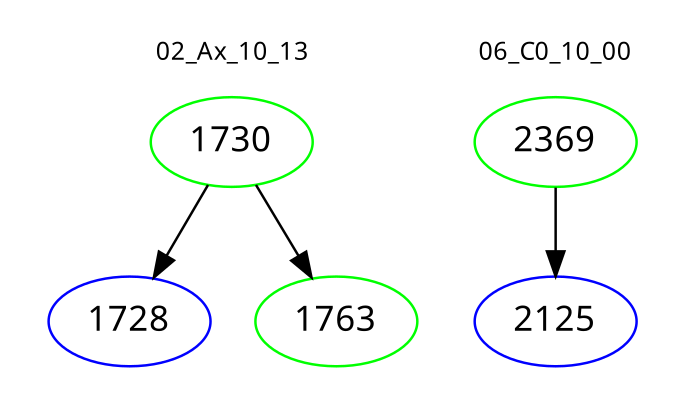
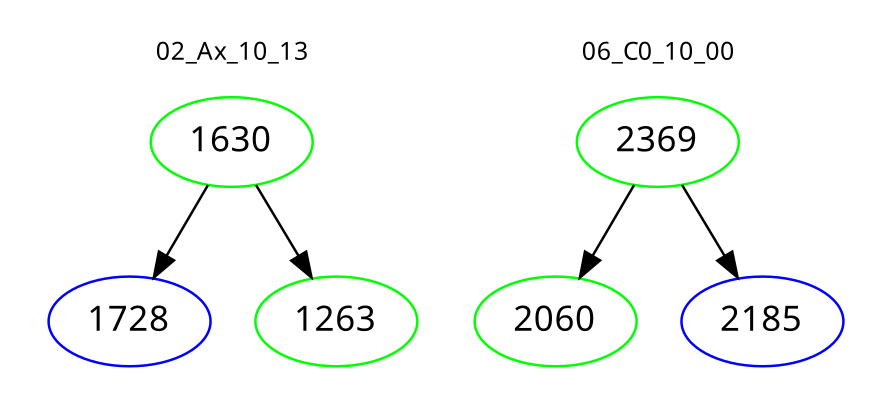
(232, 142) -> (232, 142)
(336, 321) -> (336, 321)
none -> (556, 321)
(556, 321) -> (762, 321)
